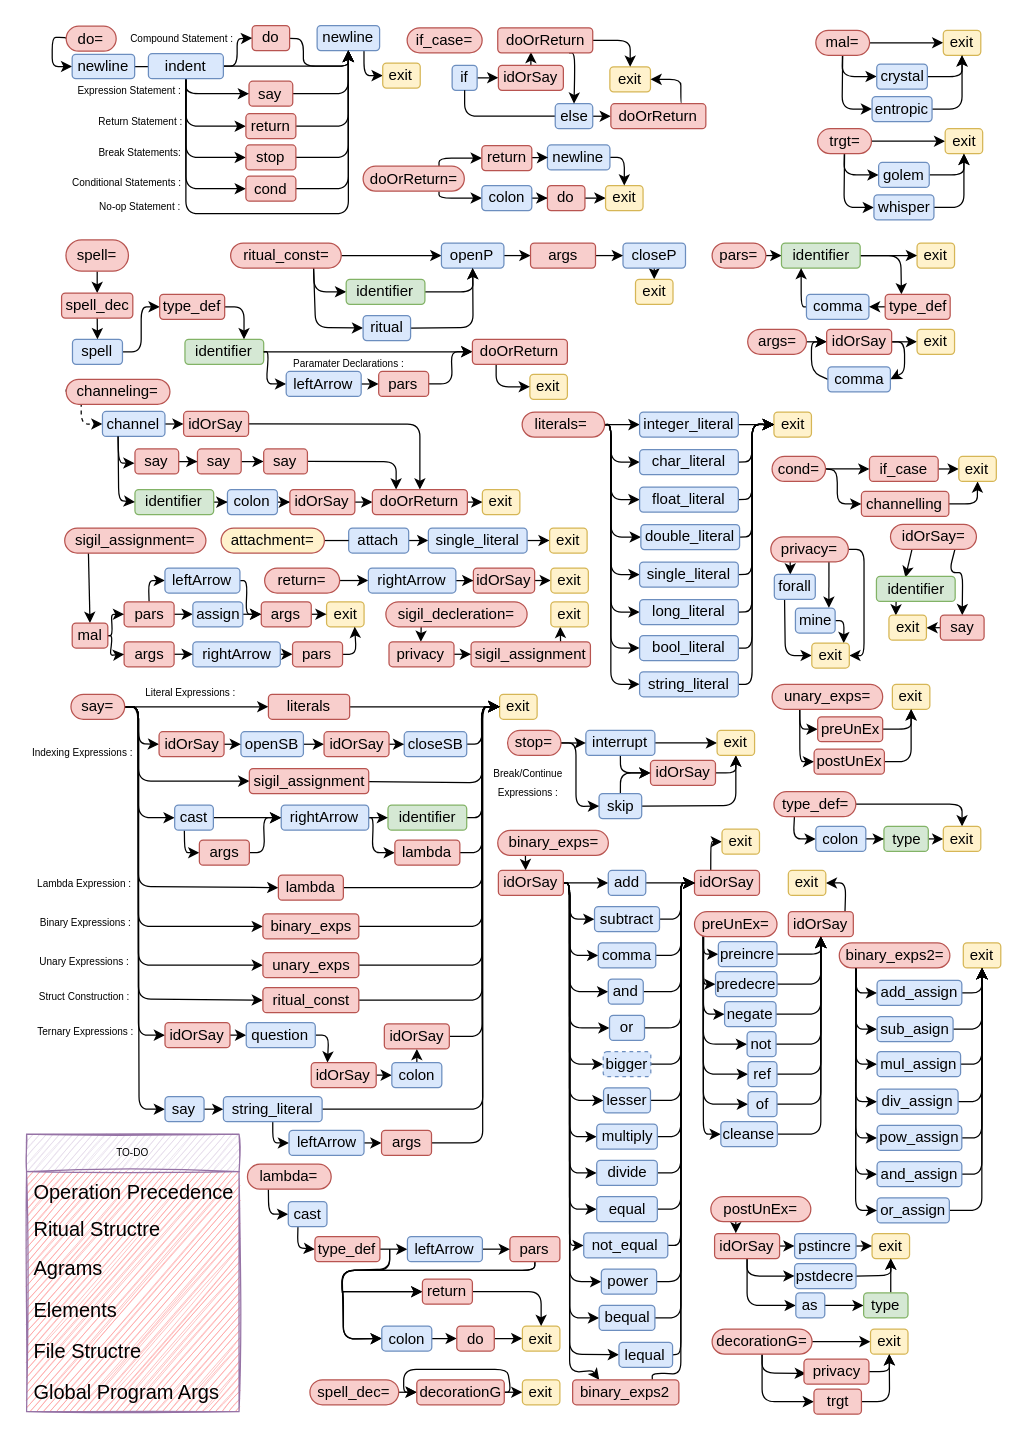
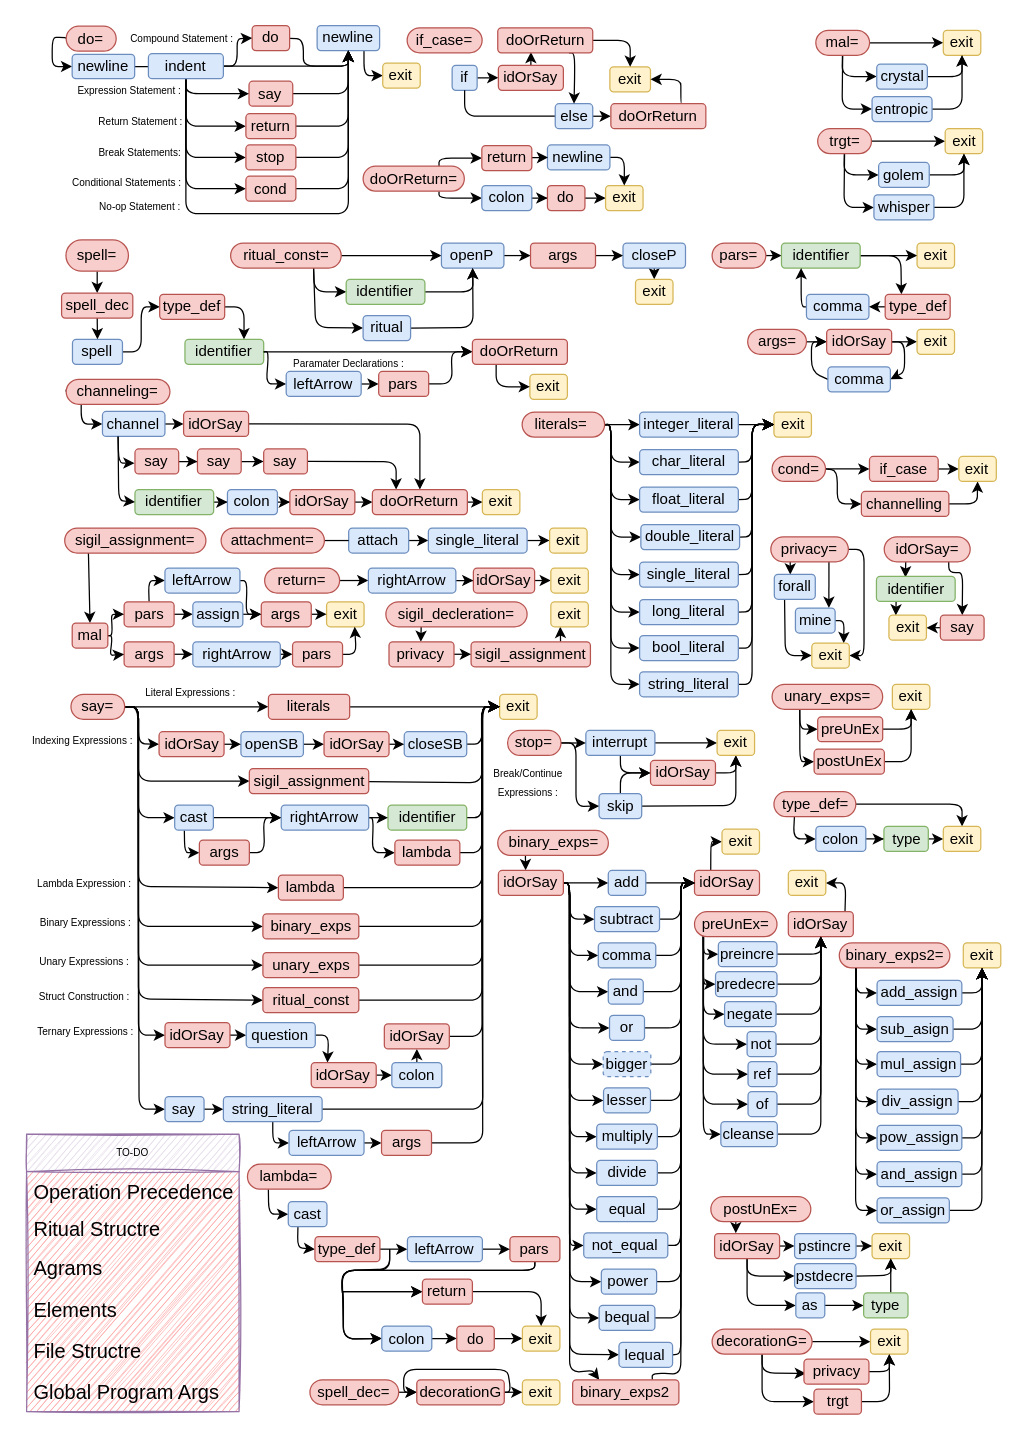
(81, 418) -> (81, 418)
(933, 537) -> (927, 549)
(272, 541) -> (272, 541)
(83, 752) -> (83, 740)
